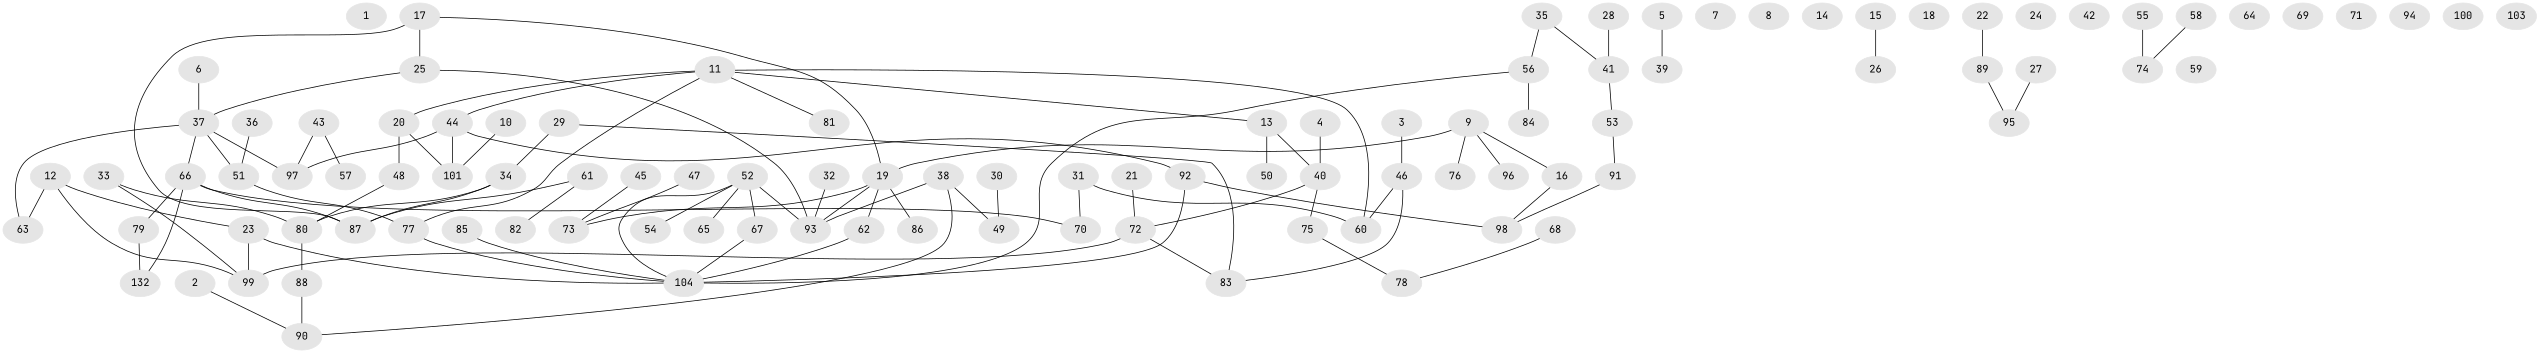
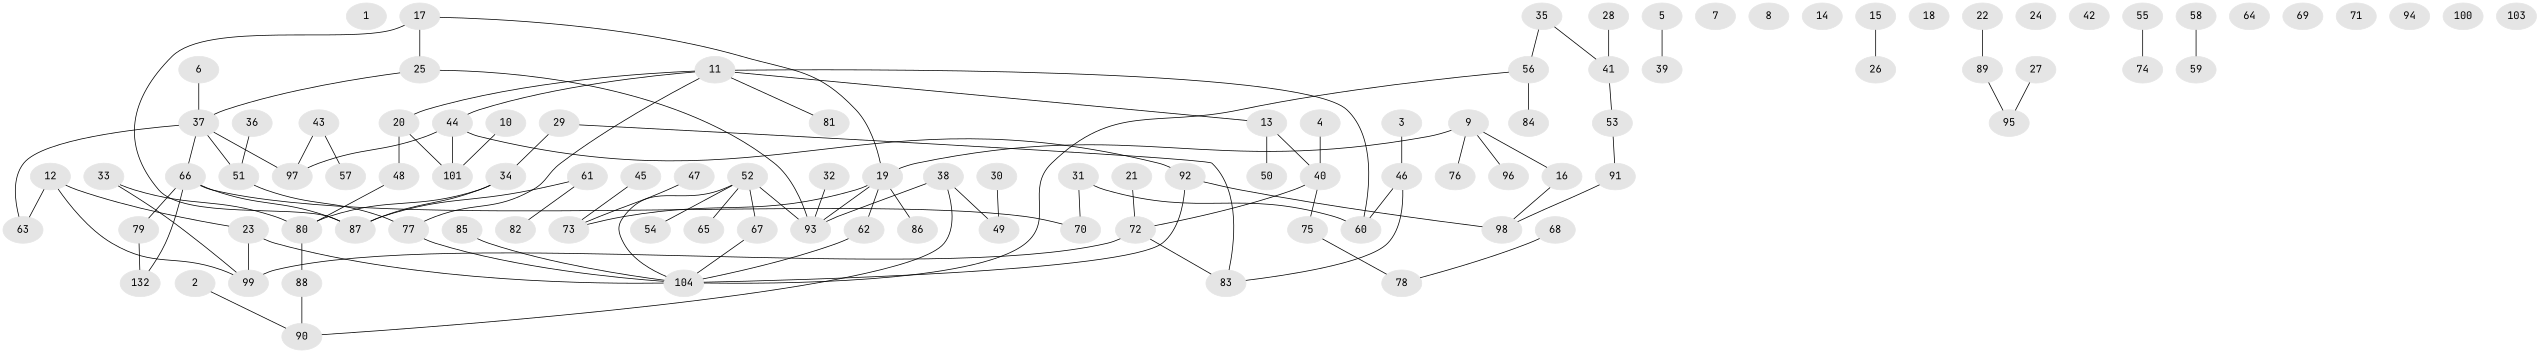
(2169, 43) -> (2196, 43)
